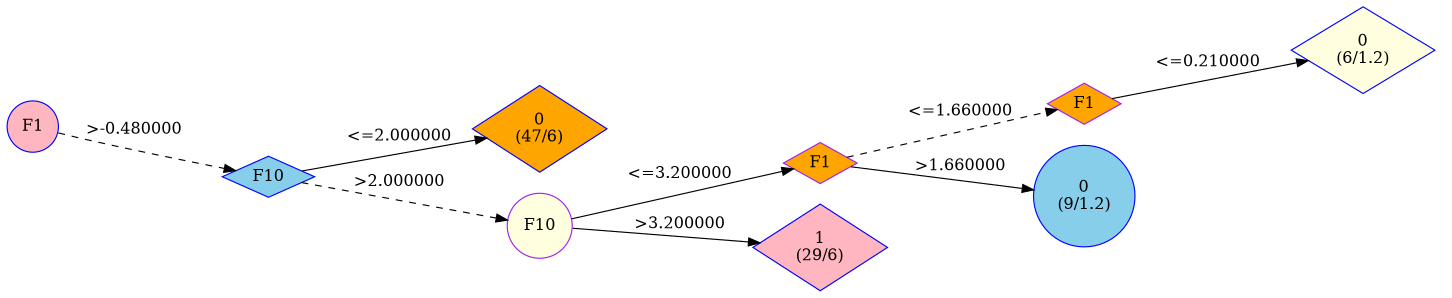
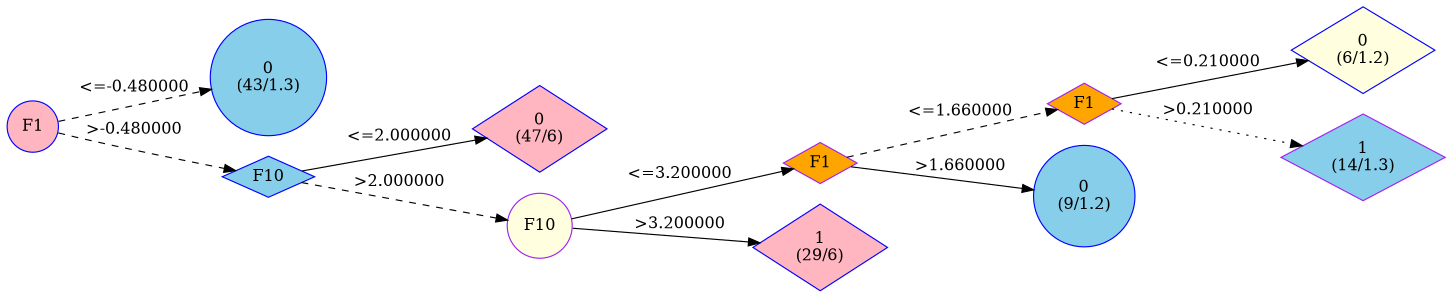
none -> (268, 78)
(540, 129) -> (540, 129)
none -> (1363, 157)
